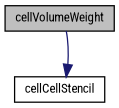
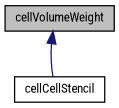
(68, 48) -> (51, 60)
